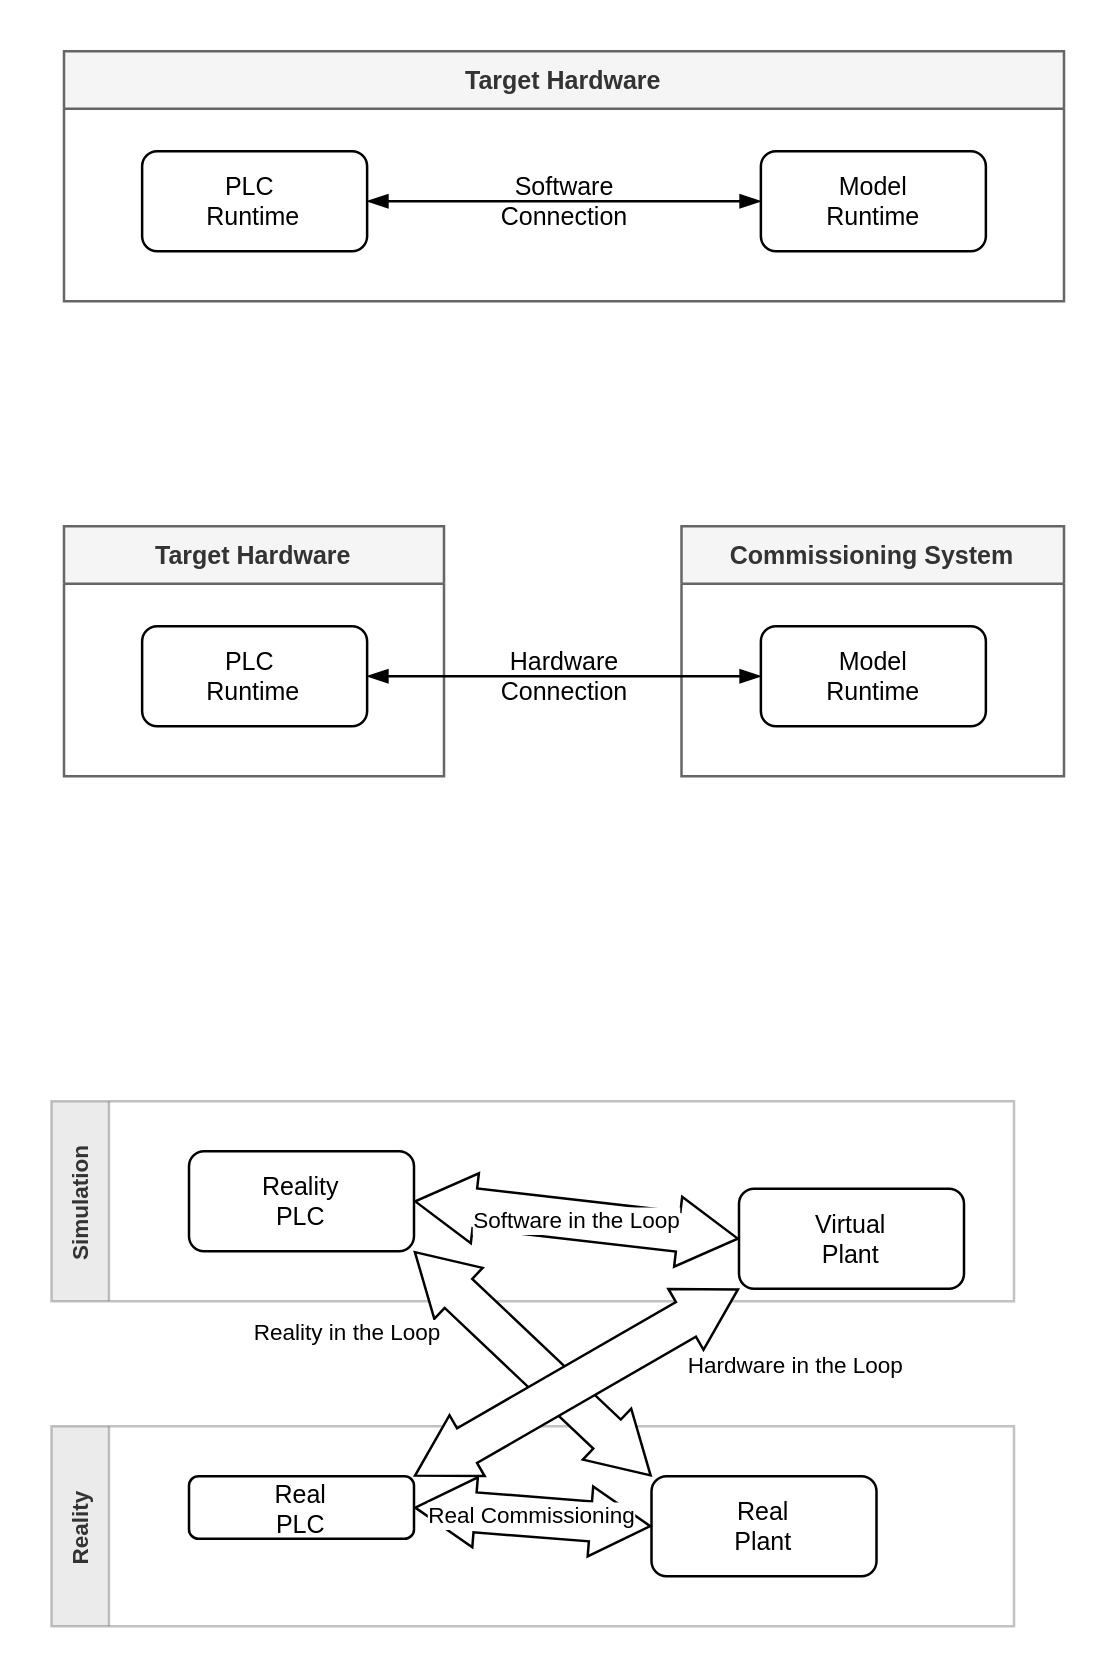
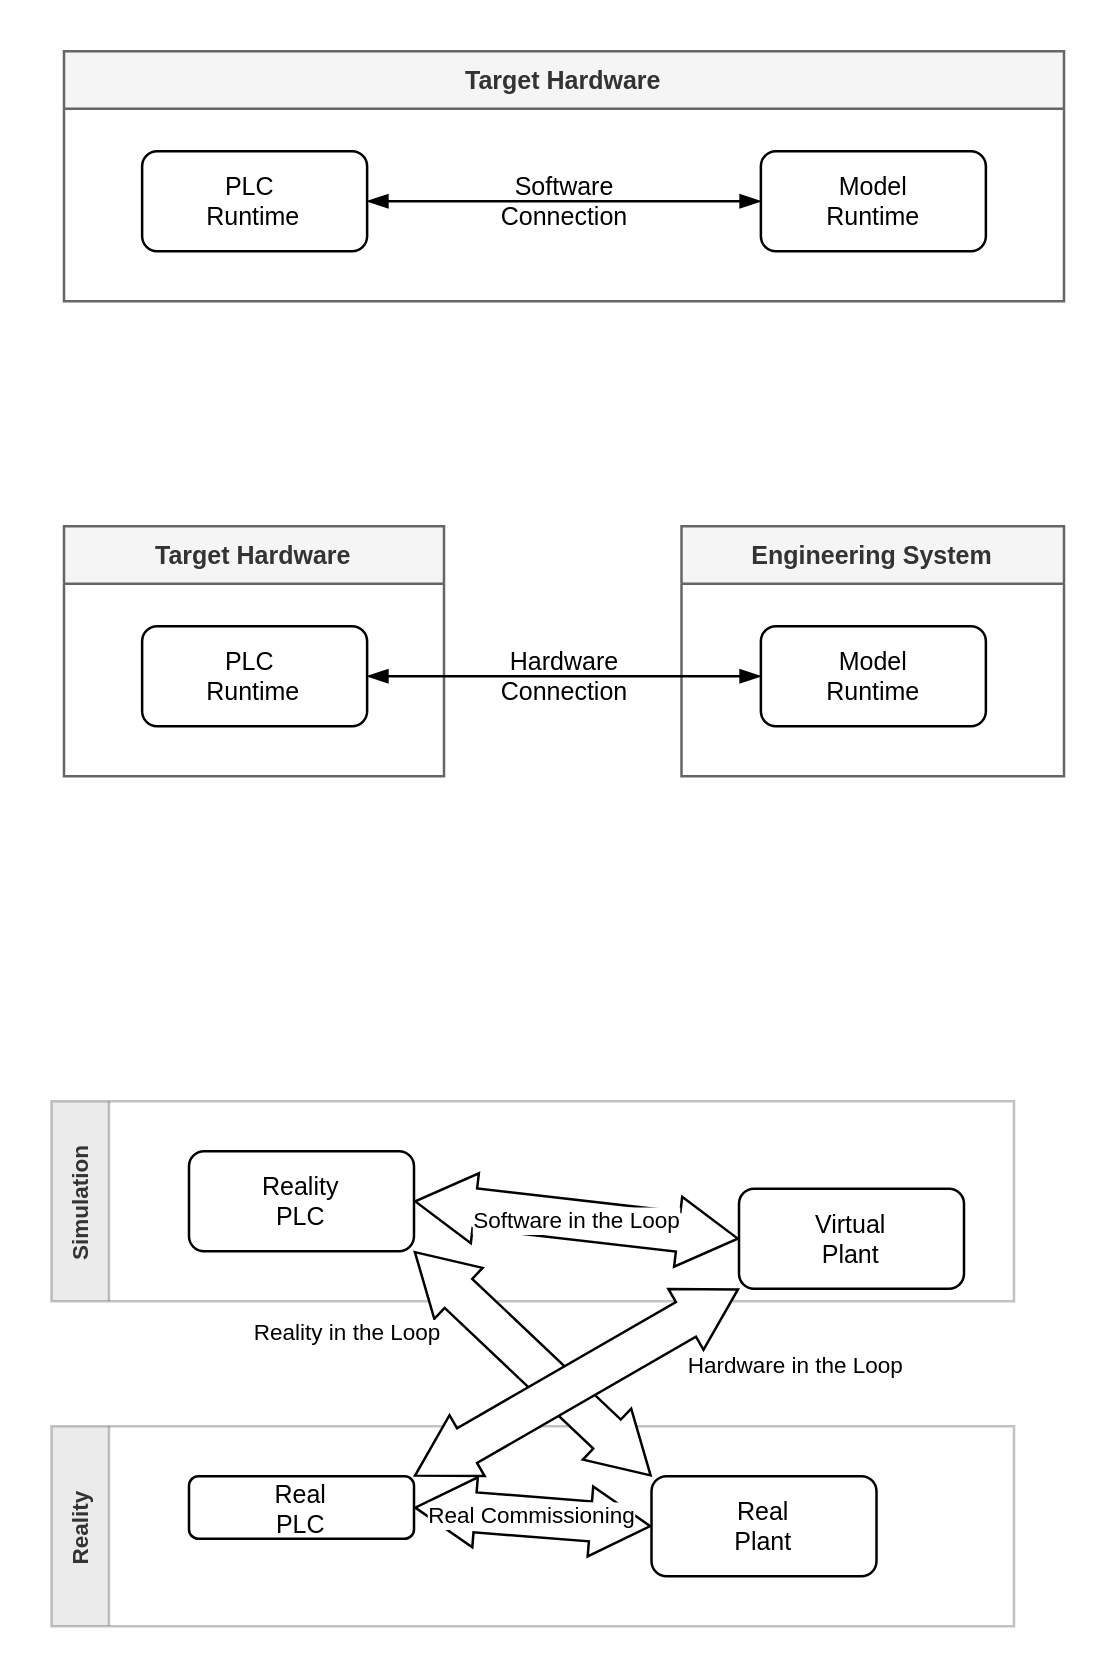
(871, 555) -> (871, 555)
